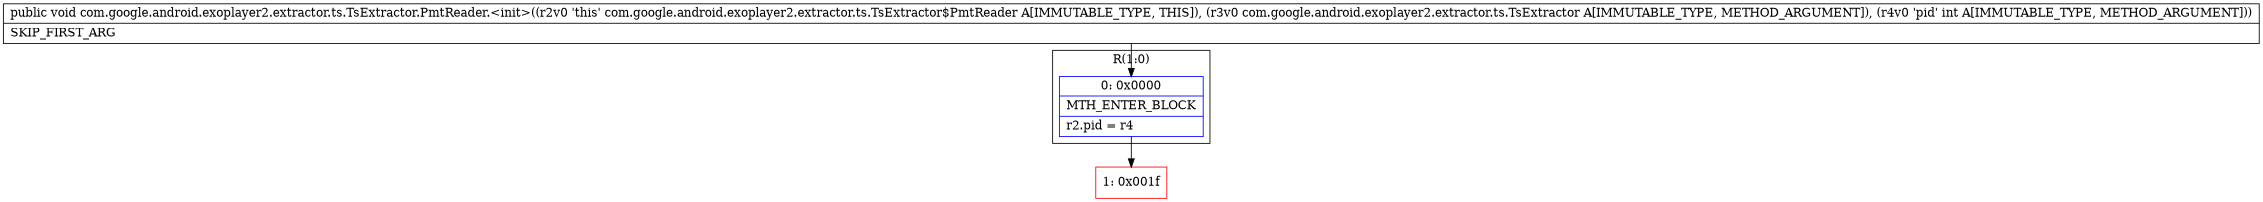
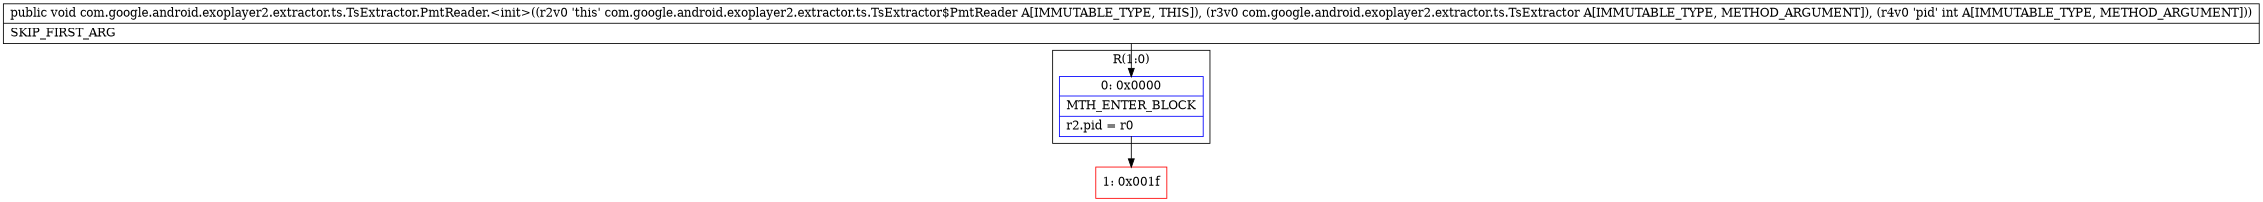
(1100, 126) -> (1100, 126)
